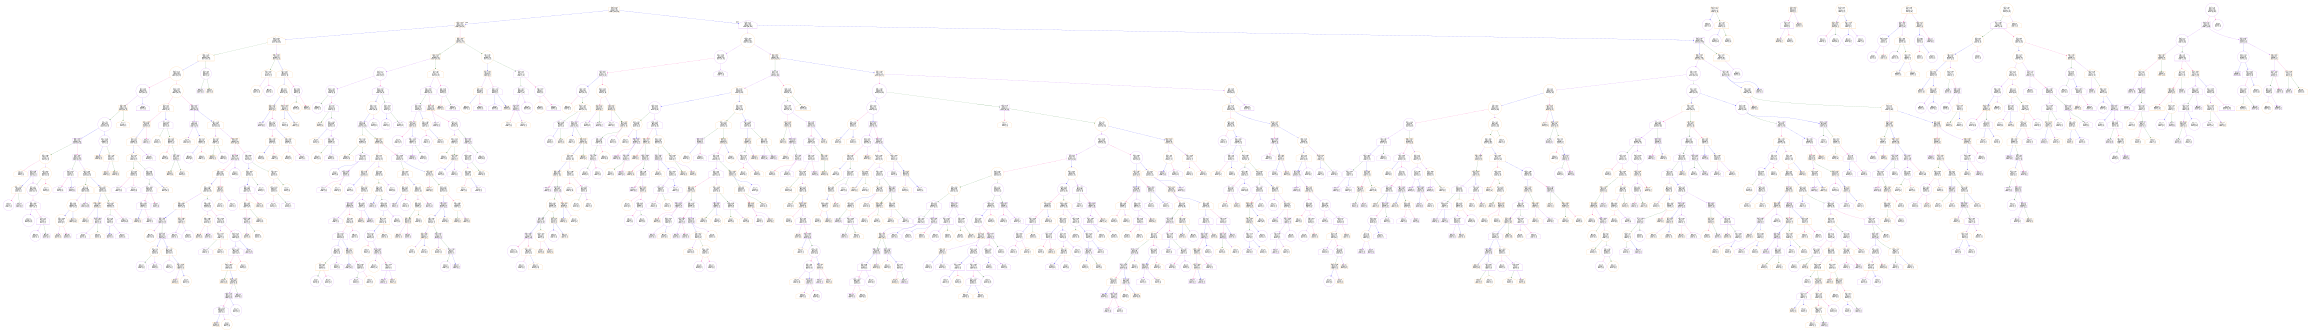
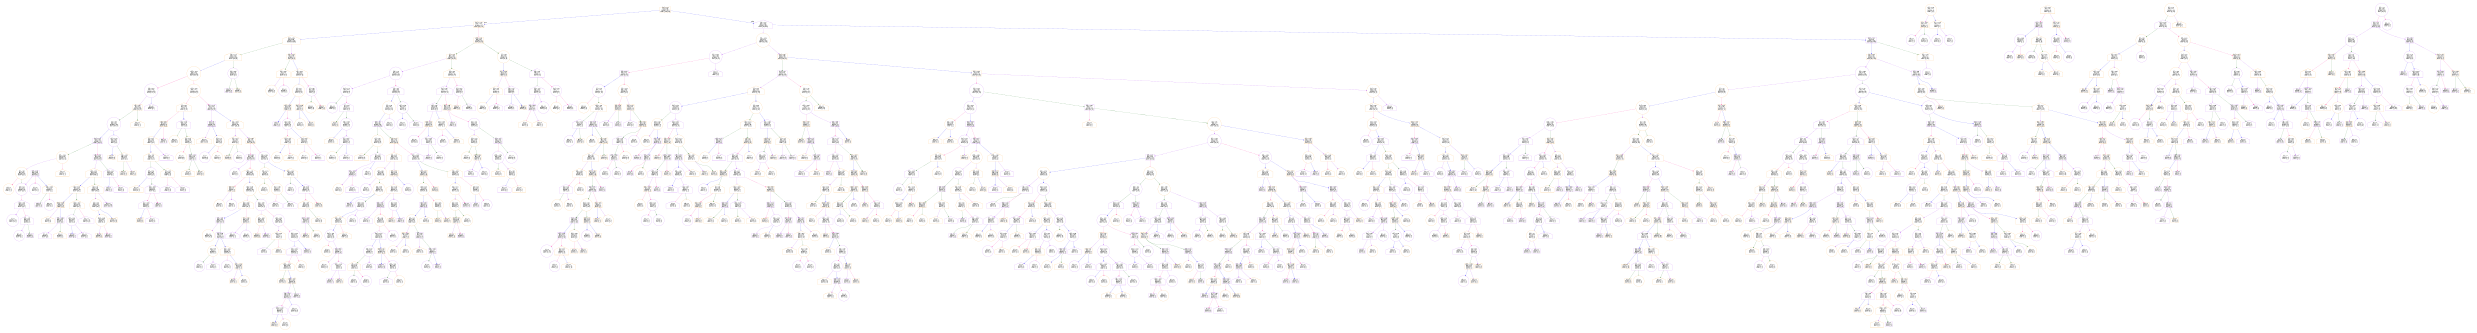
none -> (854, 173)
none -> (35, 189)
